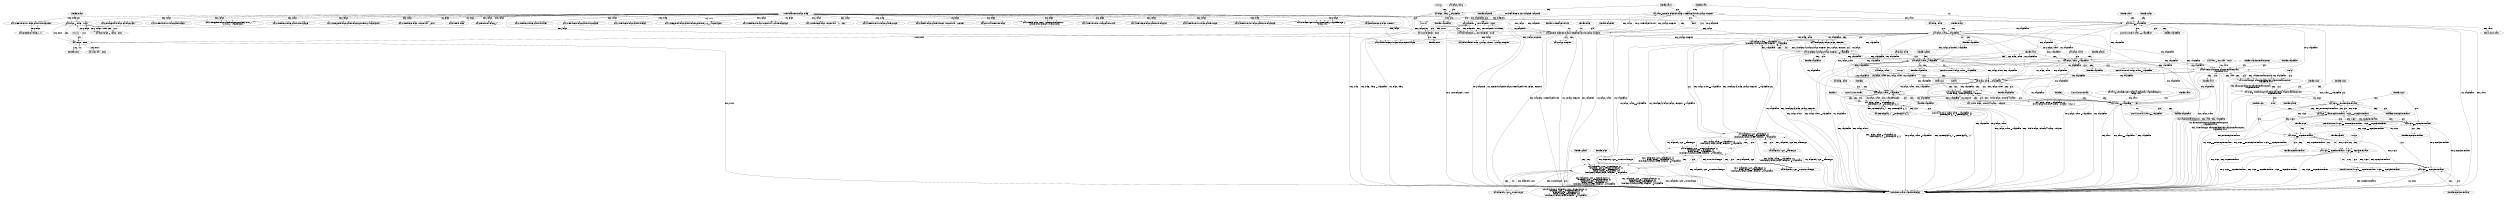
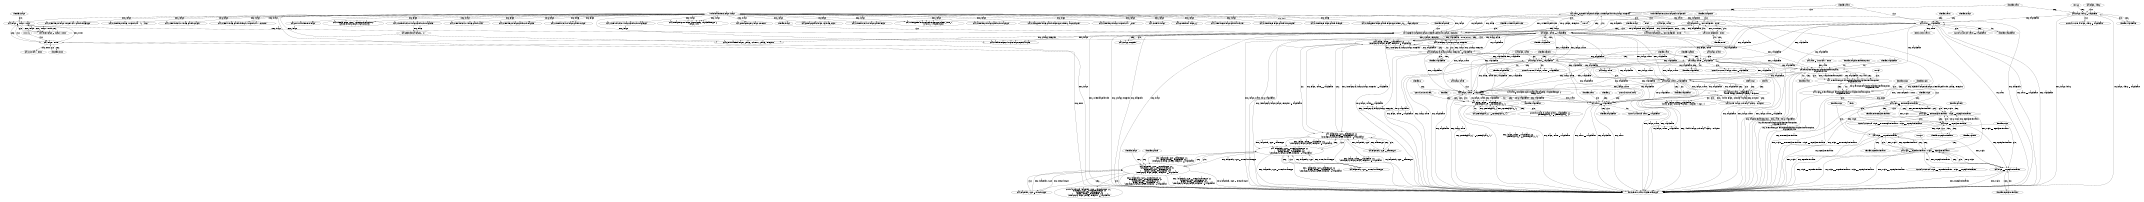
none -> (2085, 23)
(1900, 71) -> none
(2294, 143) -> none
